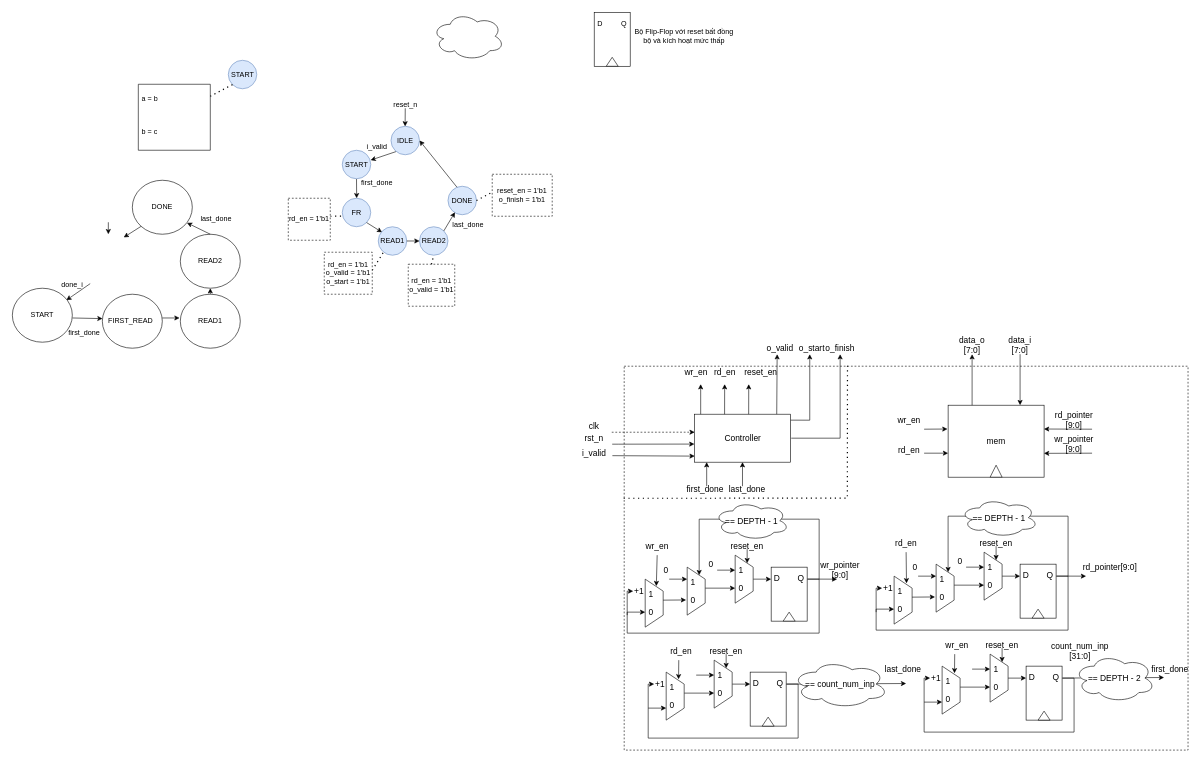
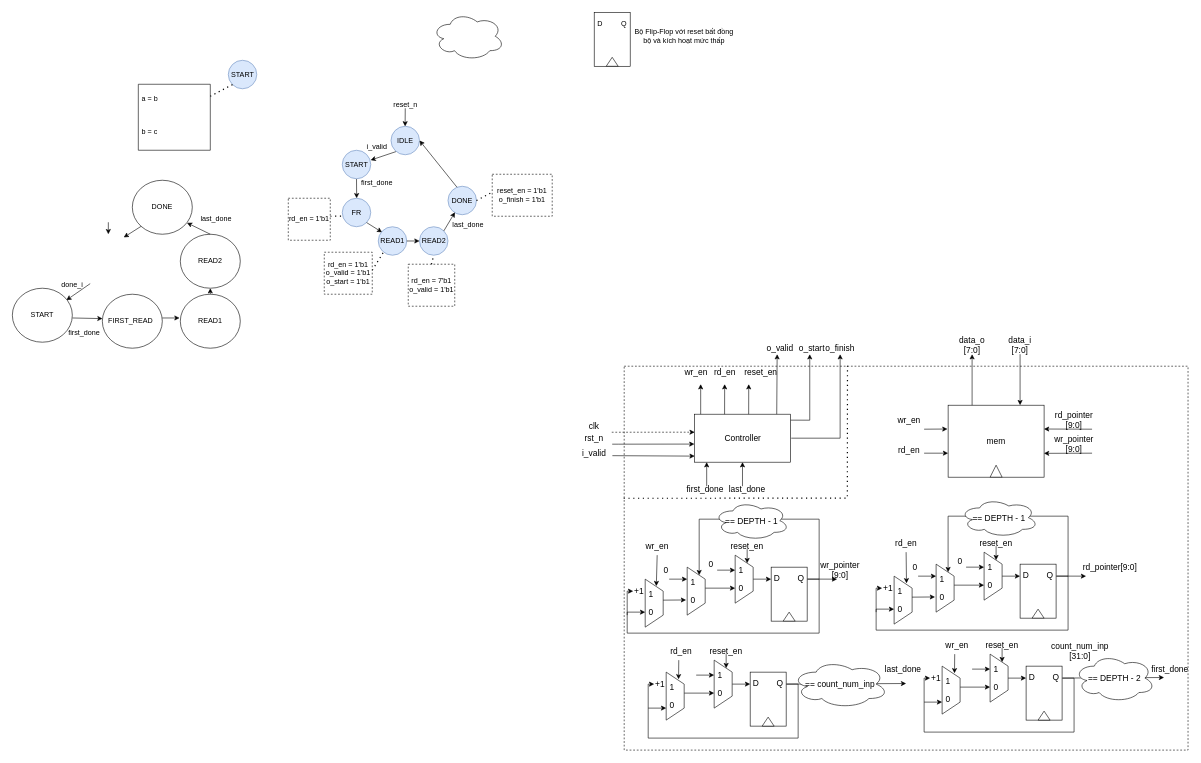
(432, 285) -> (432, 285)
